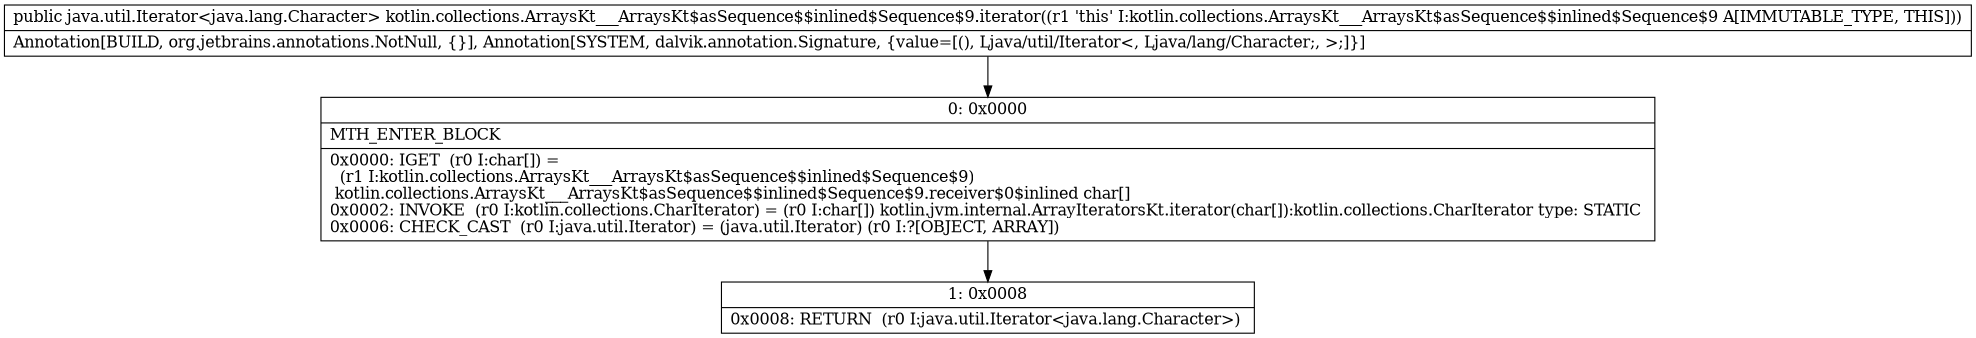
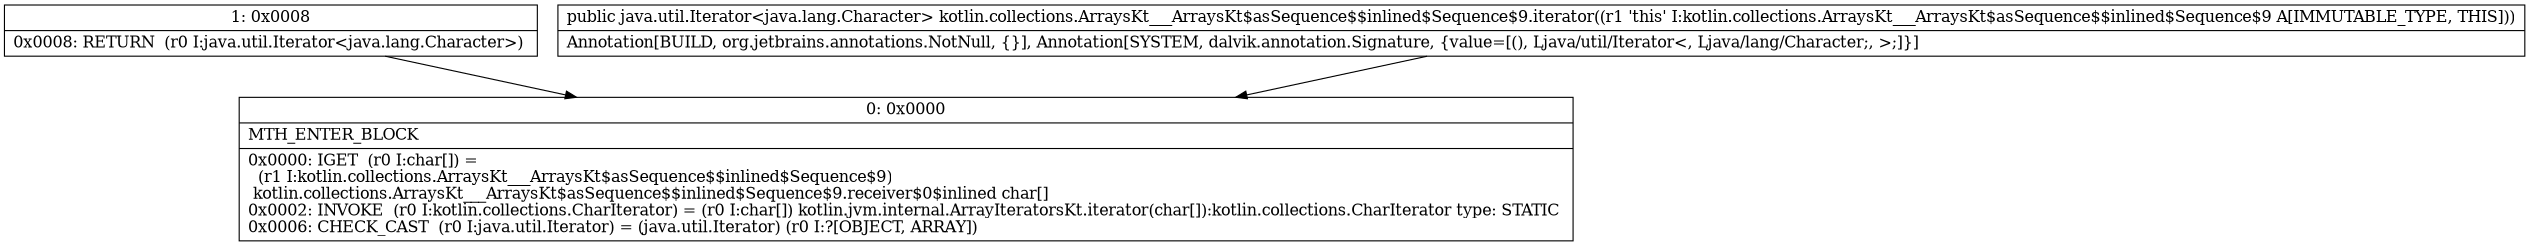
(988, 256) -> (475, 76)
